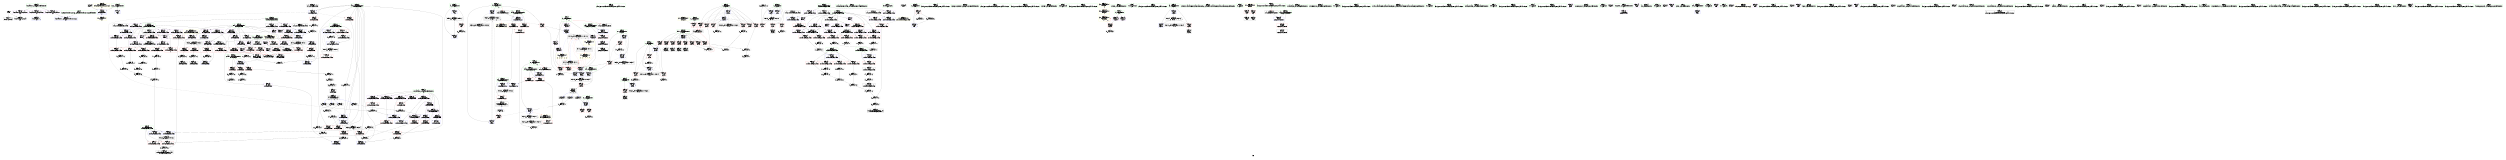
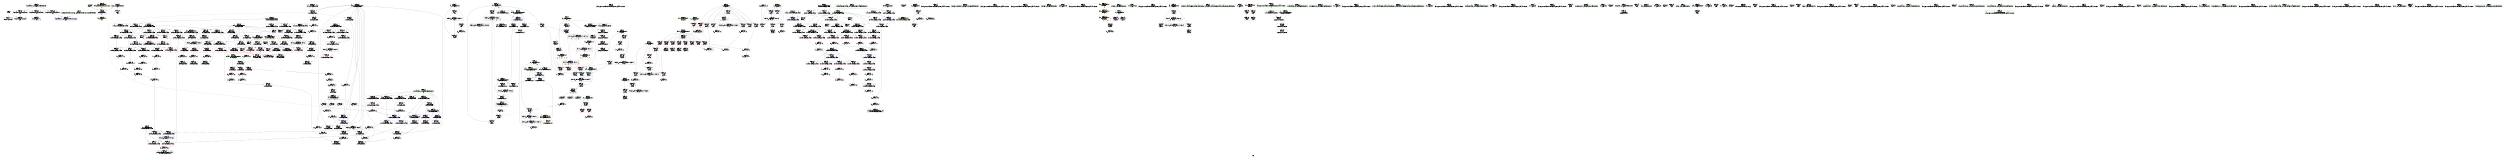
(280, 63) -> none
